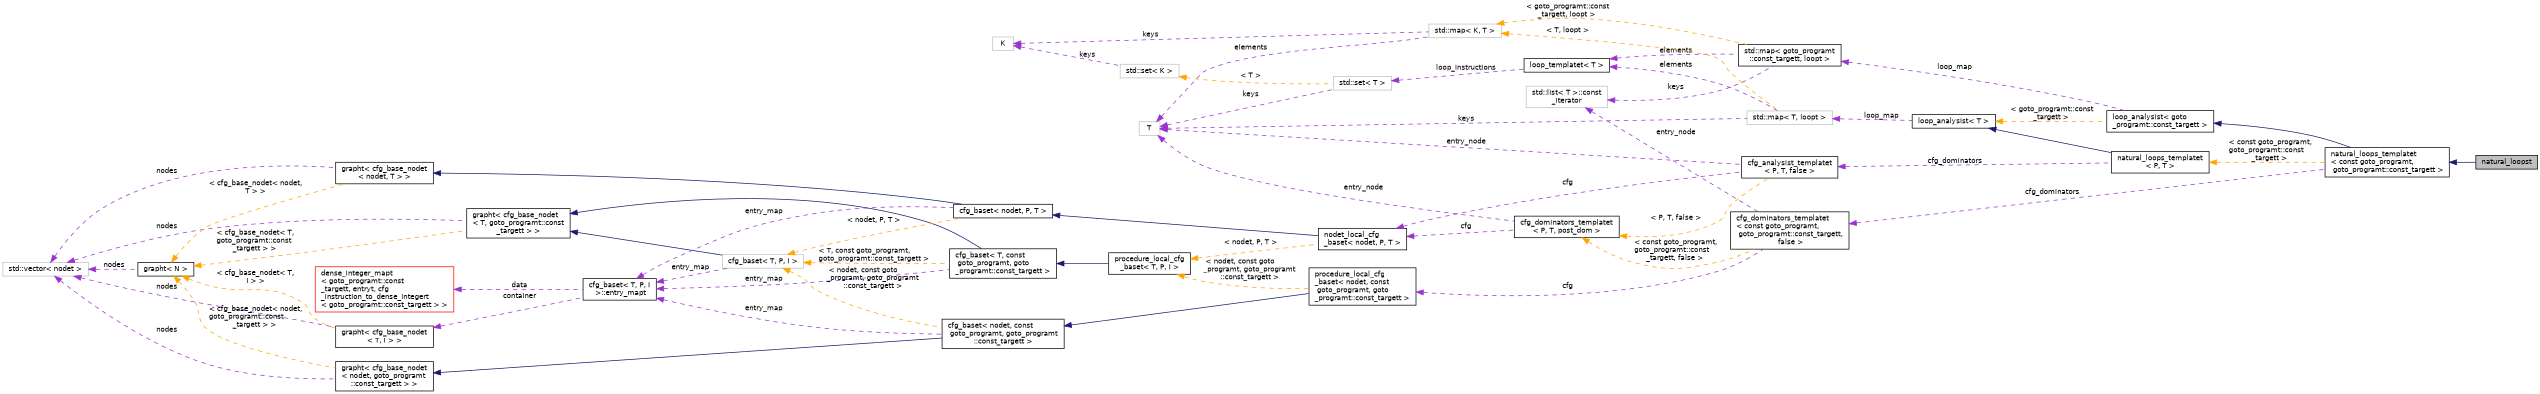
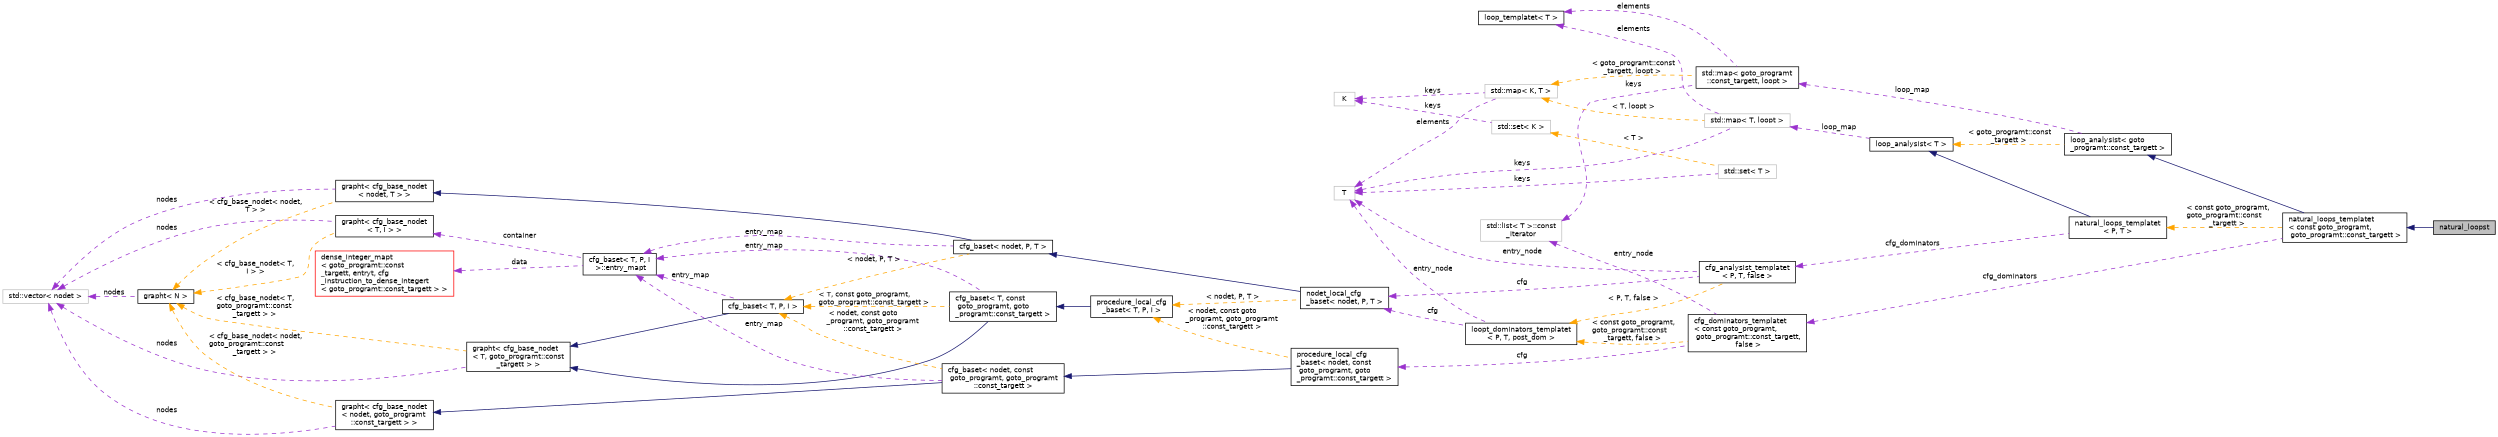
(1461, 75) -> none
(1567, 227) -> (1521, 334)
(763, 261) -> (763, 307)
